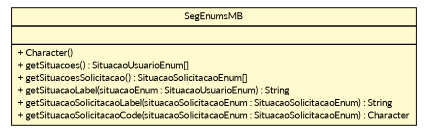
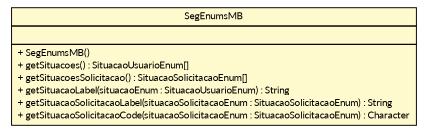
(46, 53) -> (54, 53)
